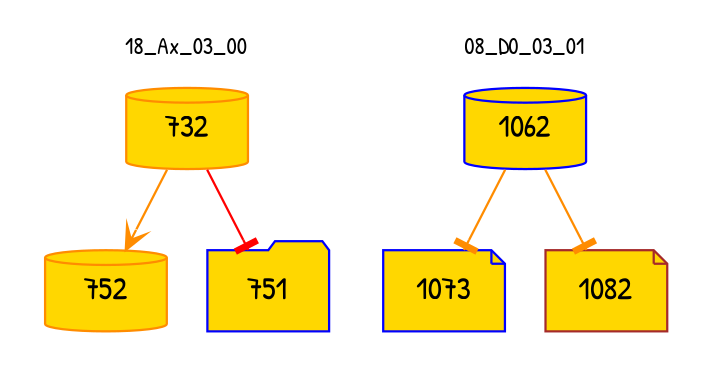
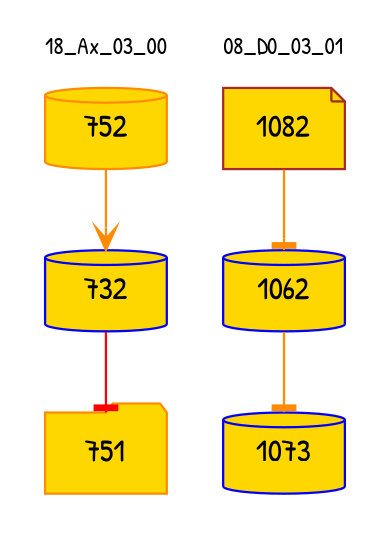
(187, 128) -> (106, 291)
(152, 200) -> (106, 199)
(563, 205) -> (284, 204)
(268, 291) -> (106, 453)
(444, 291) -> (284, 453)
